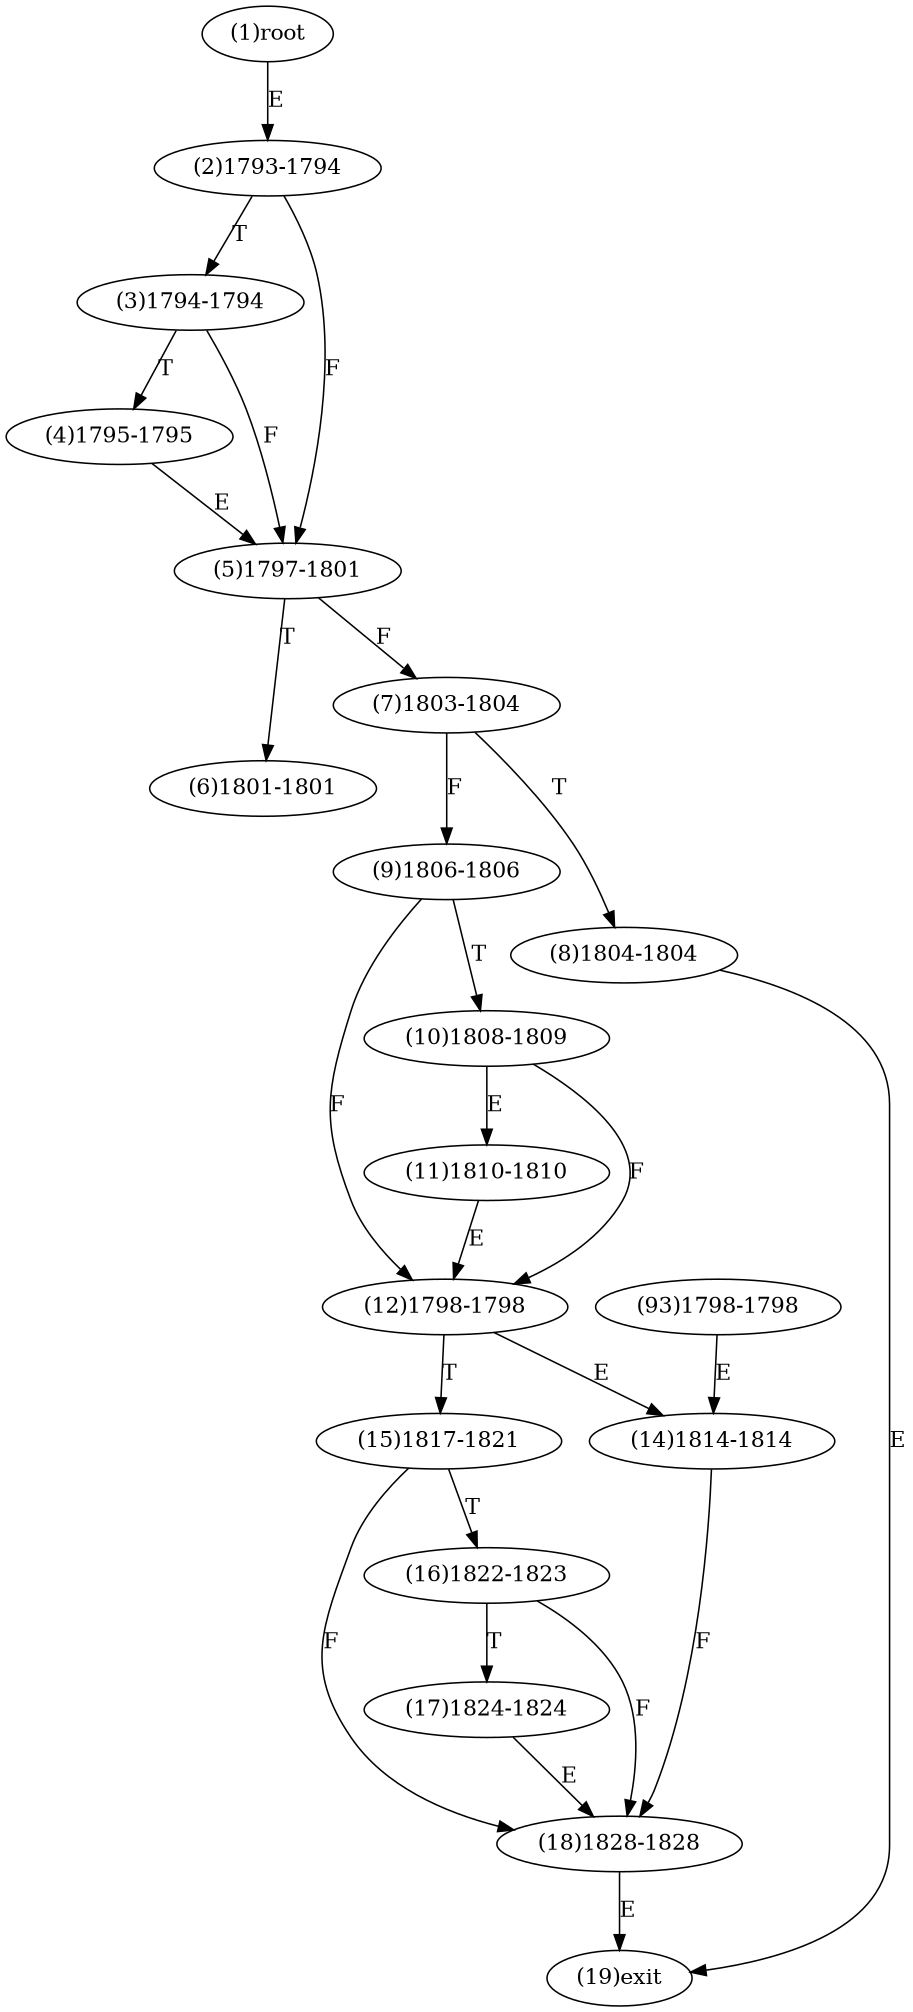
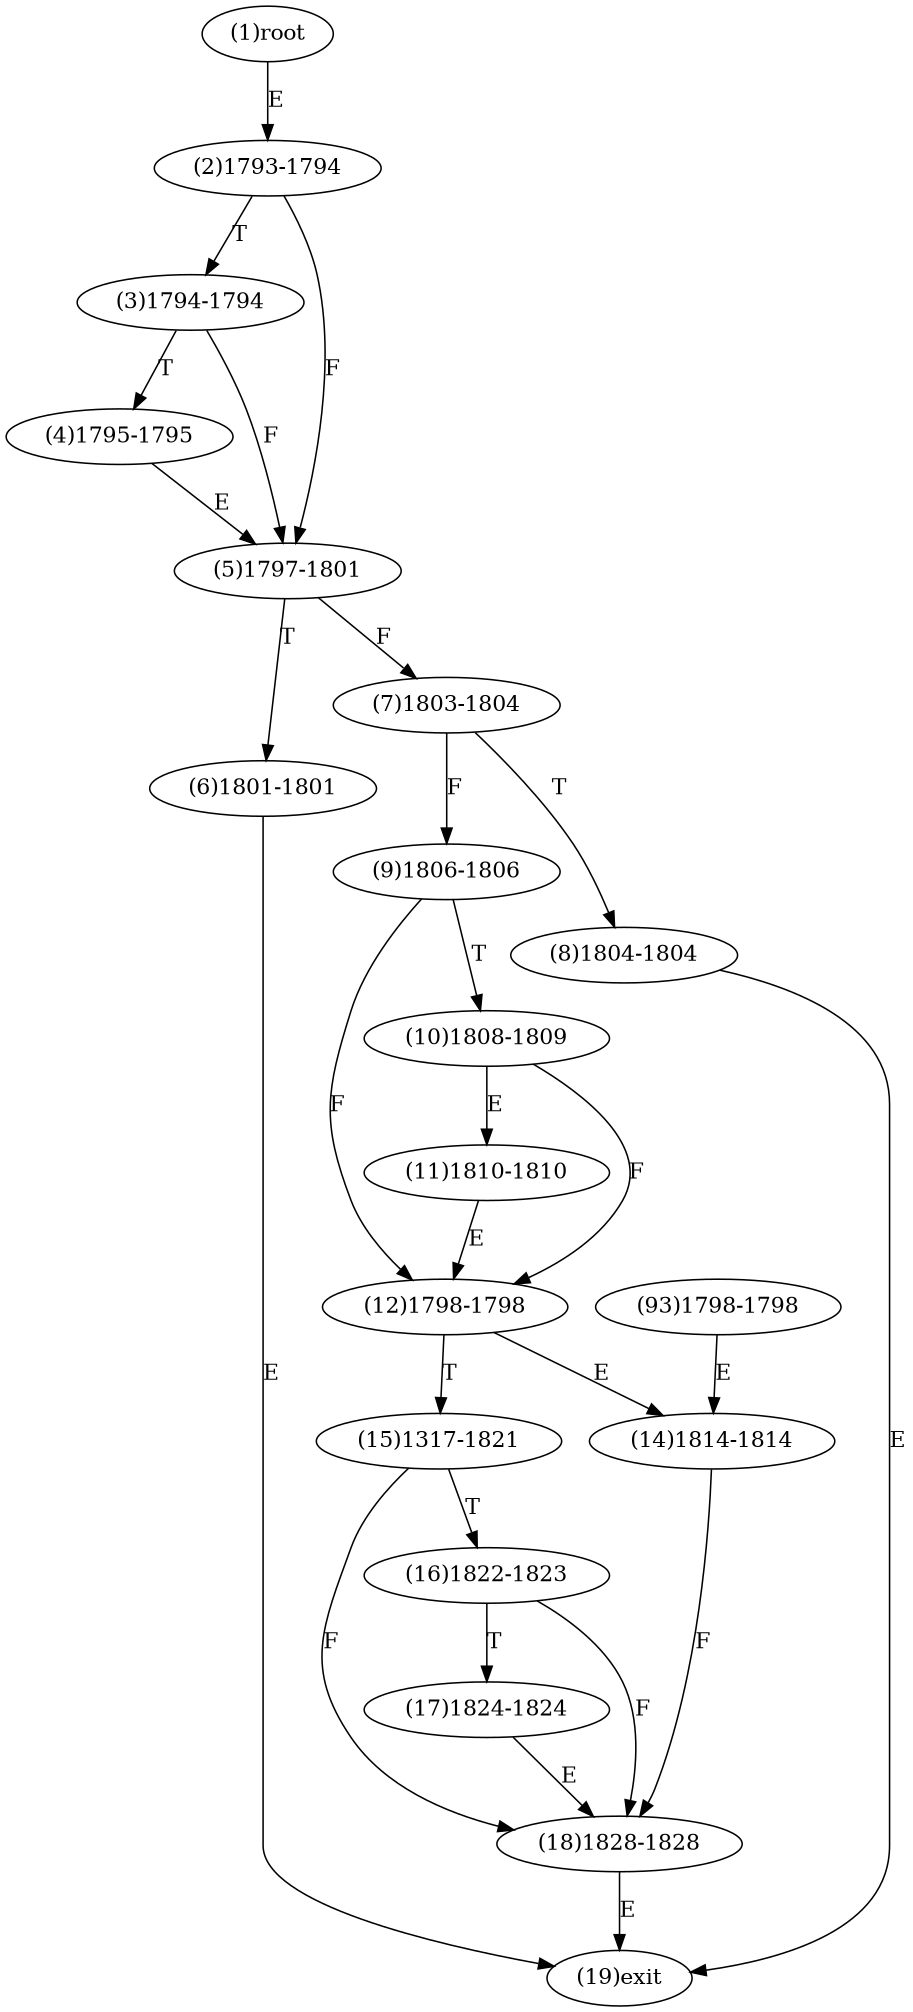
(439, 1441) -> (439, 1441)
none -> (263, 1487)
